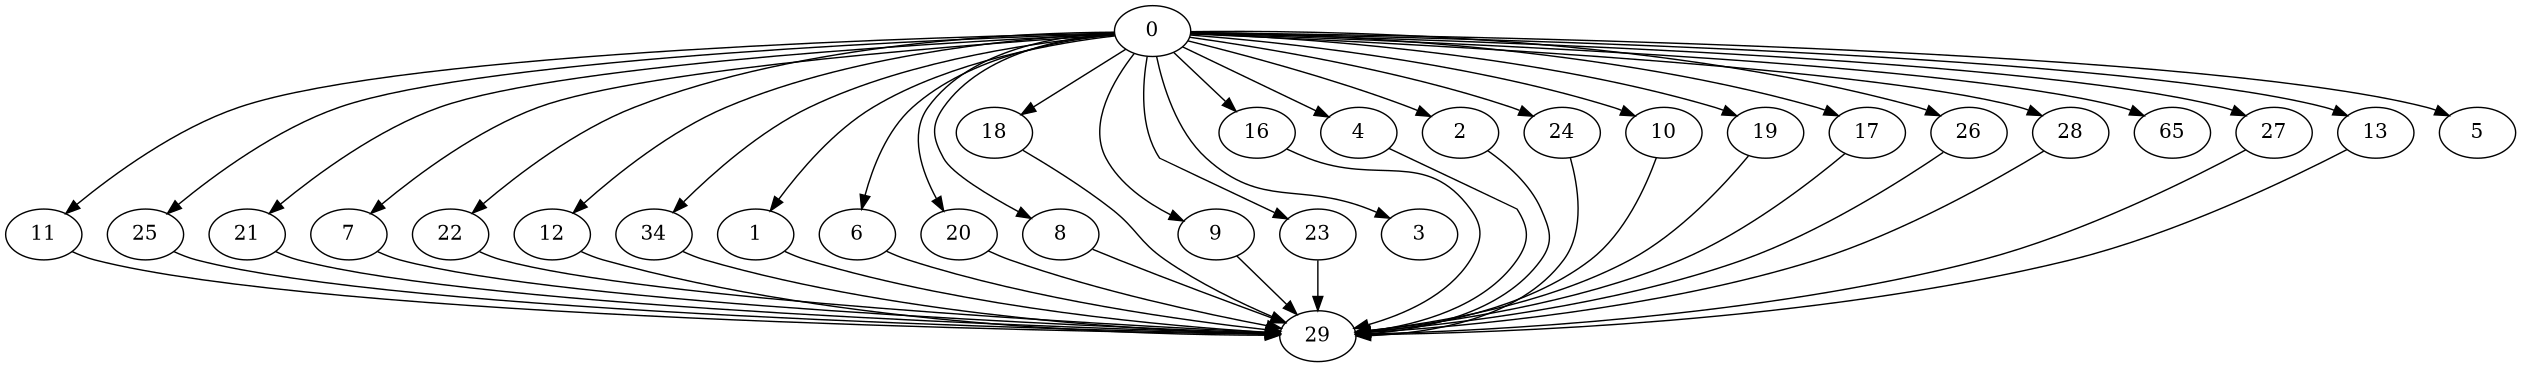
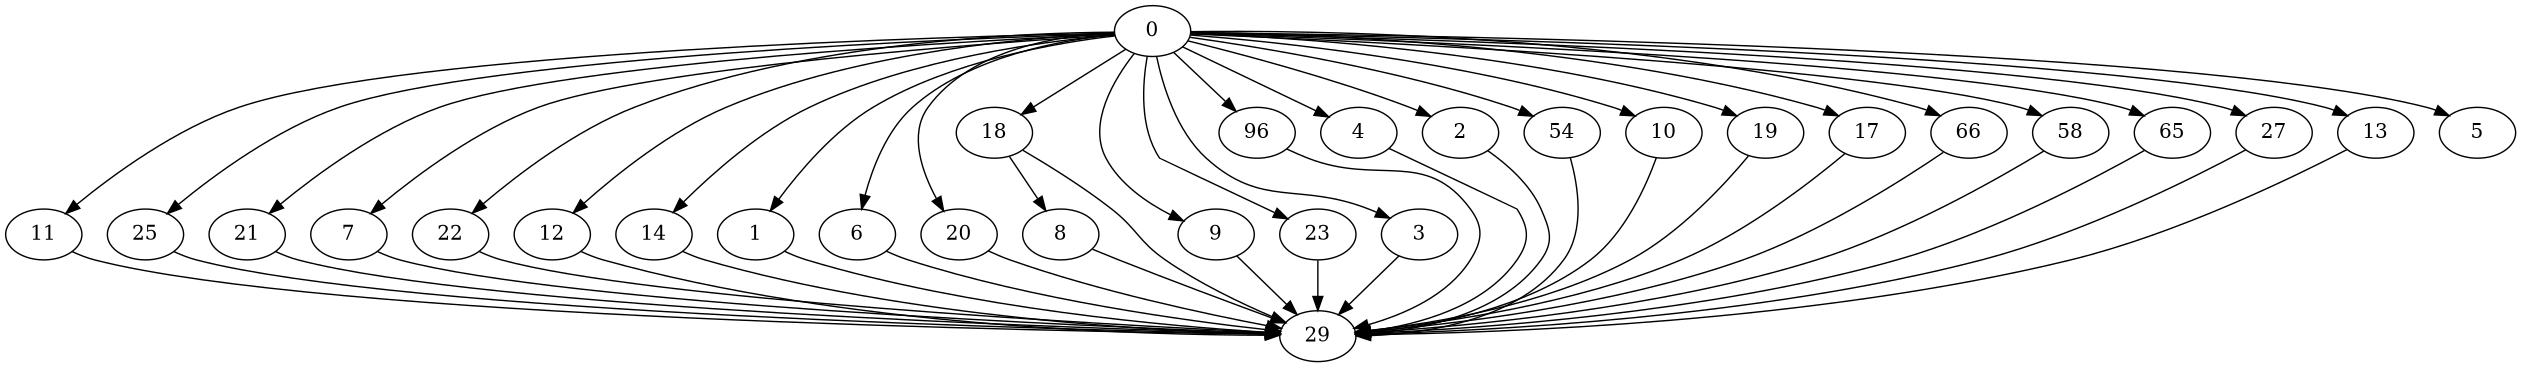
(958, 91) -> (1024, 178)
(1257, 133) -> (1257, 133)
(1562, 133) -> (1562, 133)
(1969, 133) -> (1969, 133)
(2071, 133) -> (2071, 133)
(654, 234) -> (654, 234)
none -> (1374, 280)
none -> (1770, 289)
